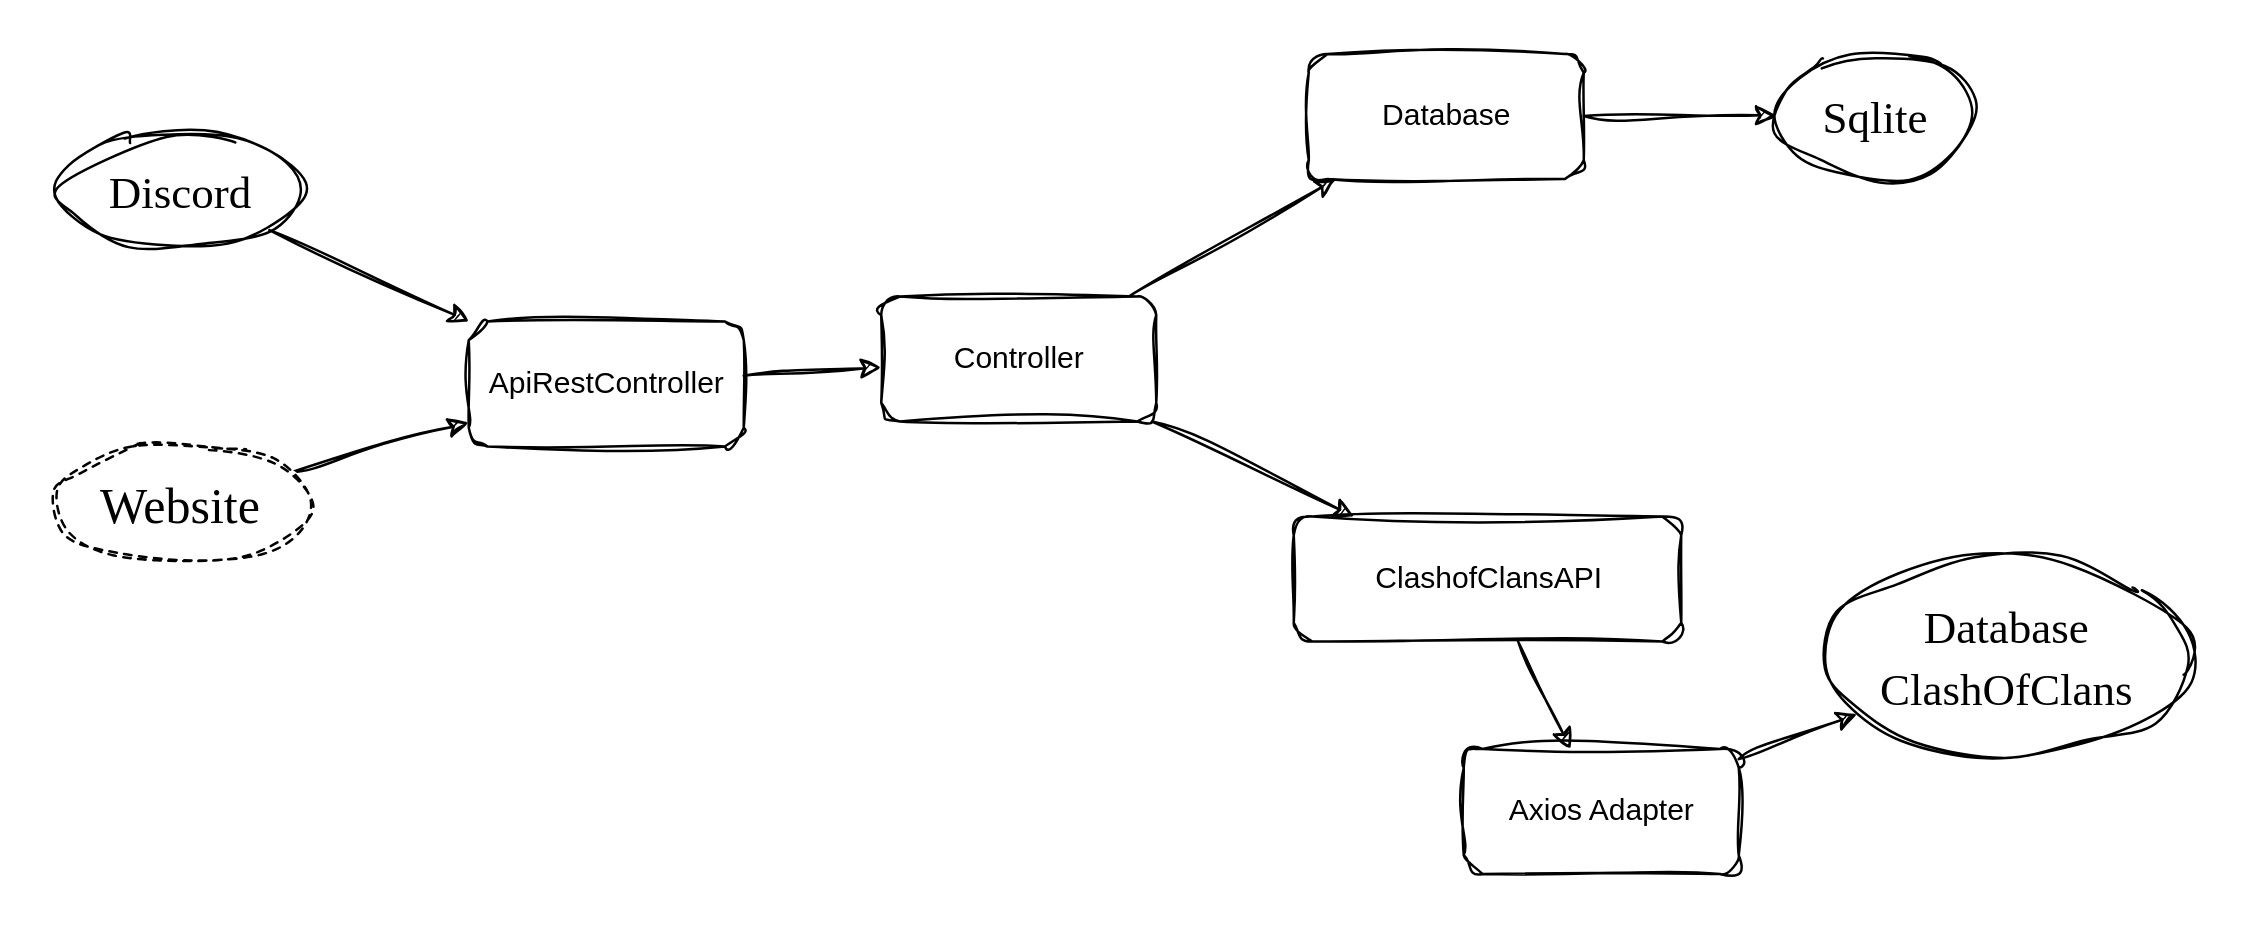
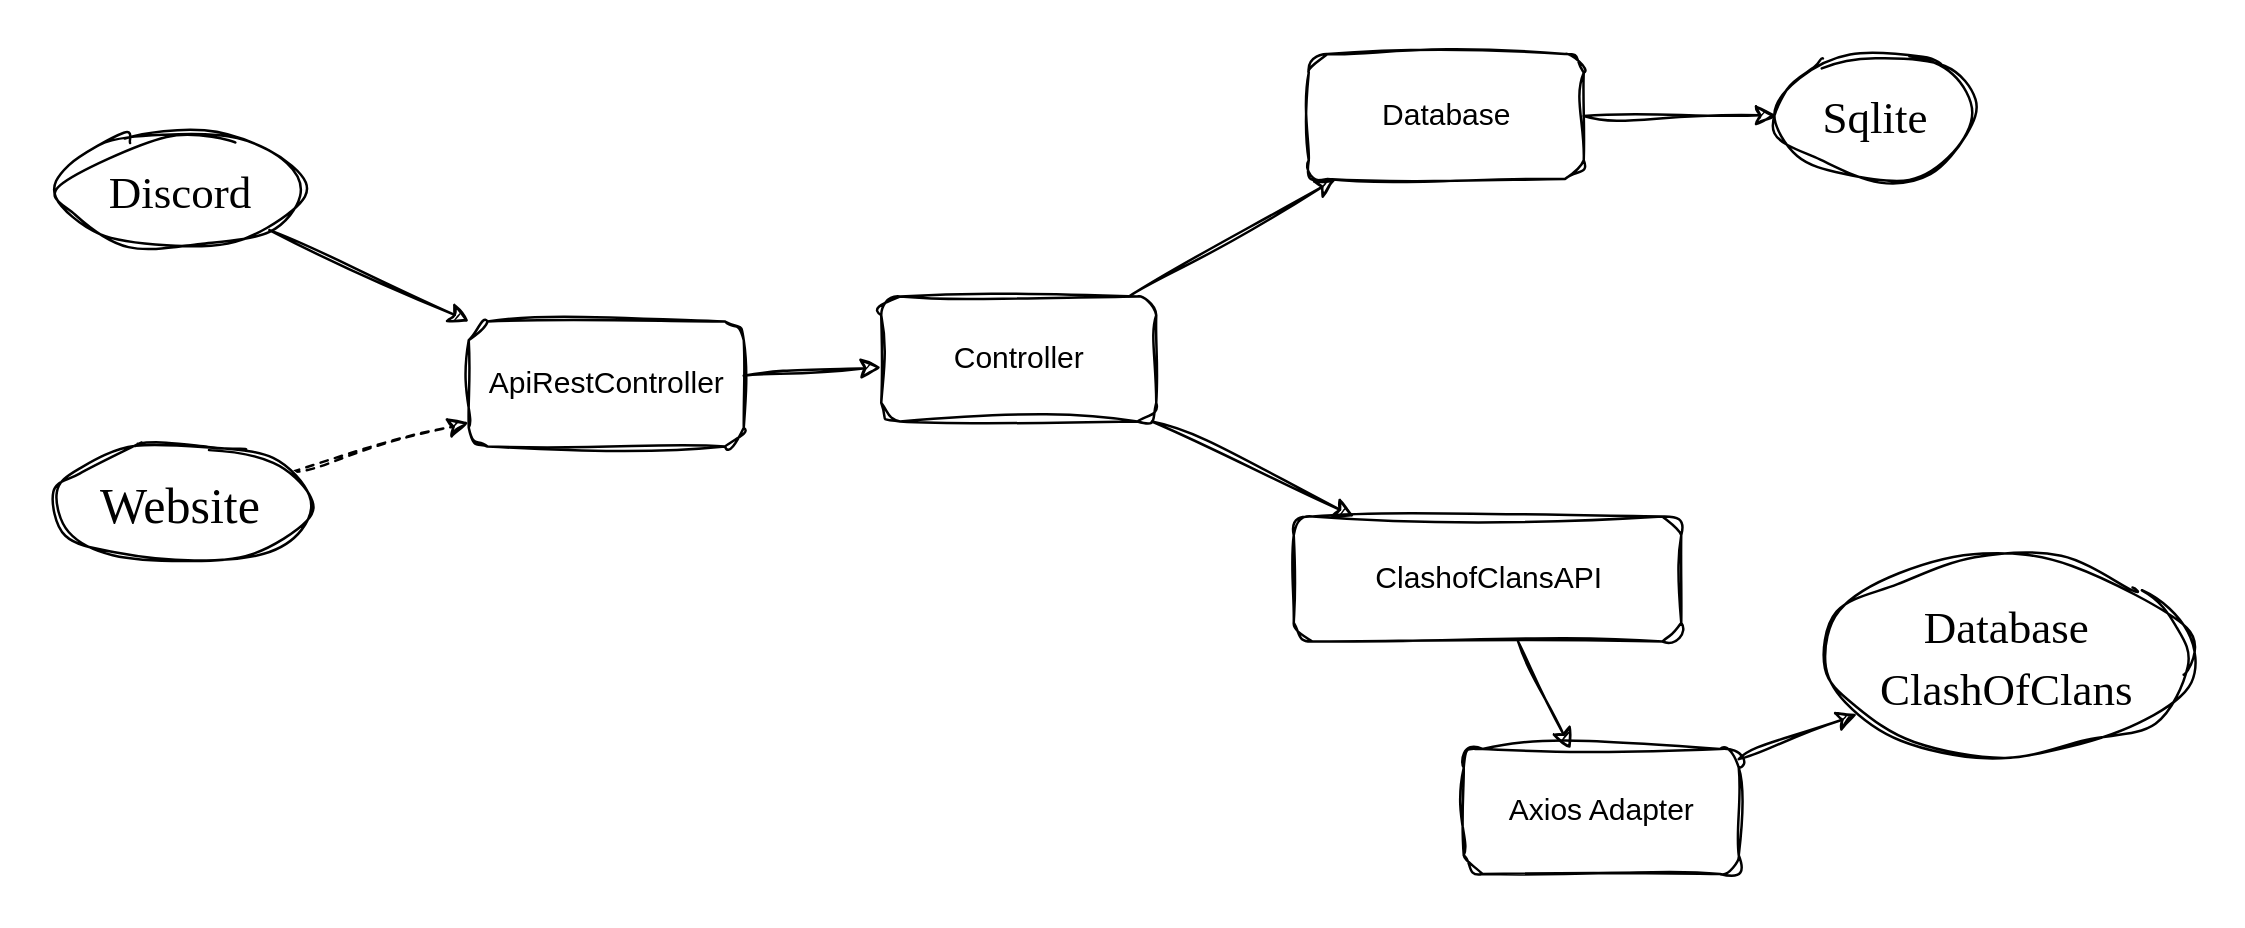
(335, 460) -> (335, 460)
(181, 503) -> (181, 503)
